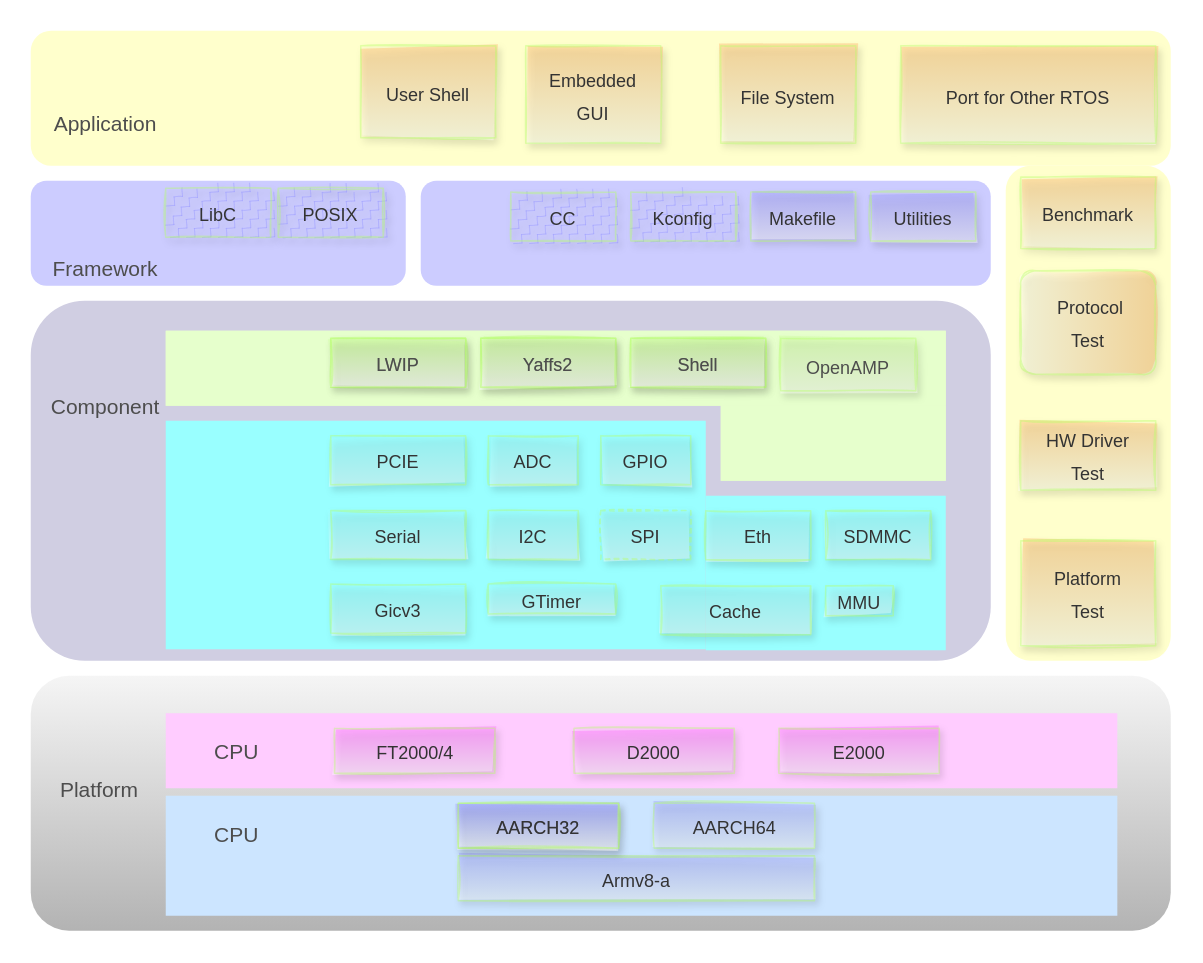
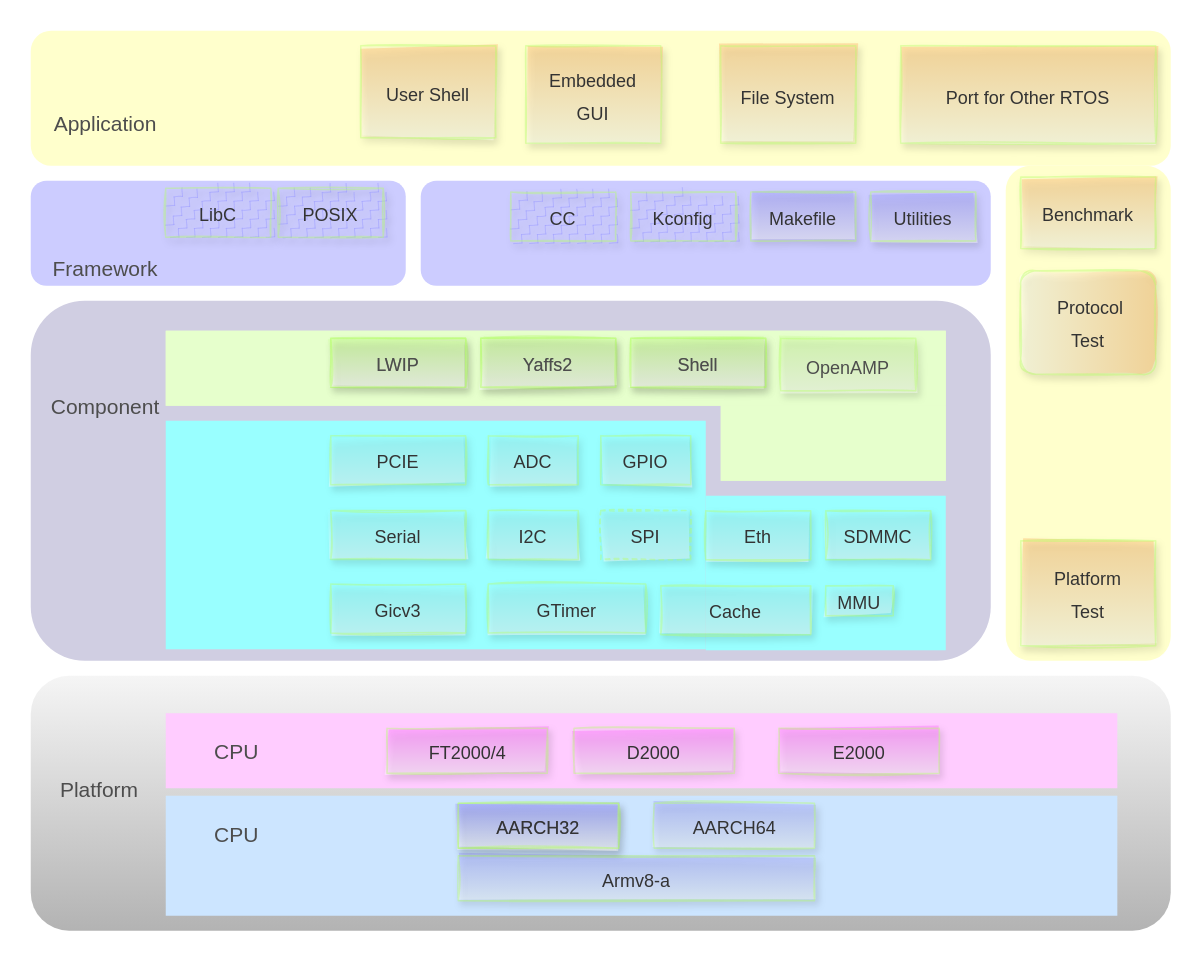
(1088, 455) -> none
(552, 599) -> (567, 608)
(415, 751) -> (467, 751)
